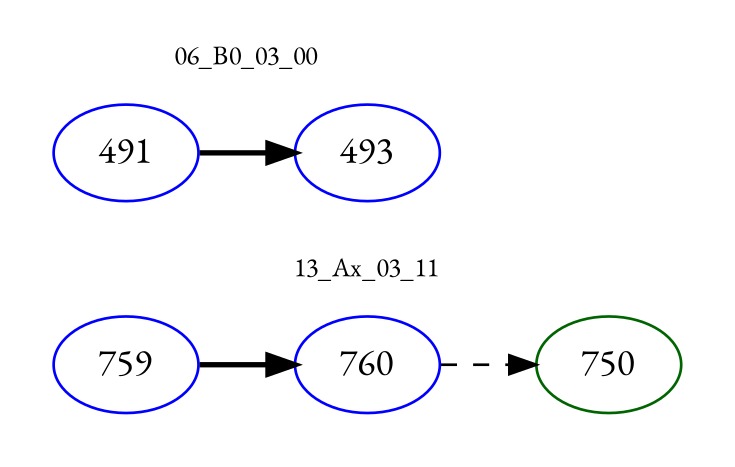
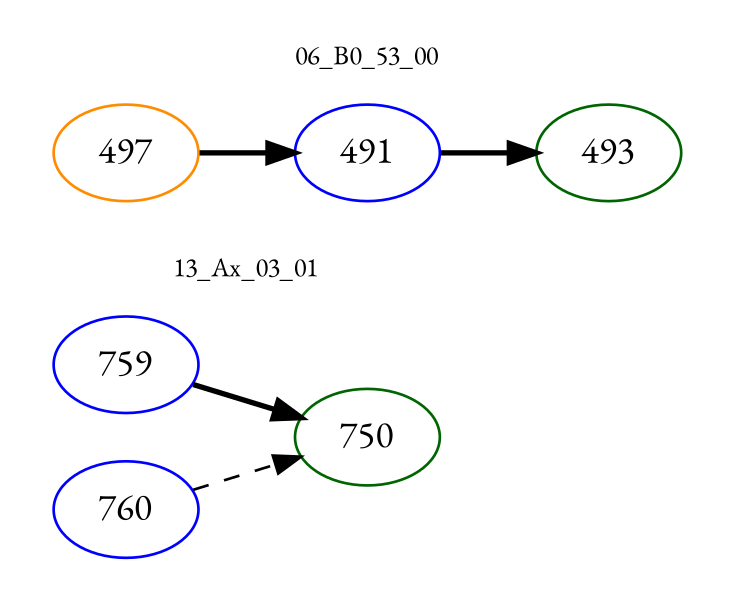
(247, 58) -> (367, 58)
none -> (126, 153)
(367, 153) -> (609, 153)
(367, 270) -> (247, 270)
(234, 365) -> (234, 397)
